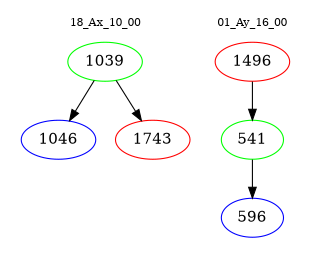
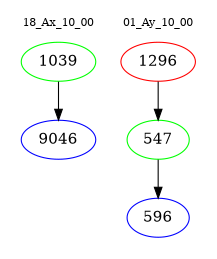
(252, 23) -> (158, 23)
(252, 62) -> (158, 62)
(58, 140) -> (58, 140)
(153, 140) -> none
(252, 140) -> (158, 140)
